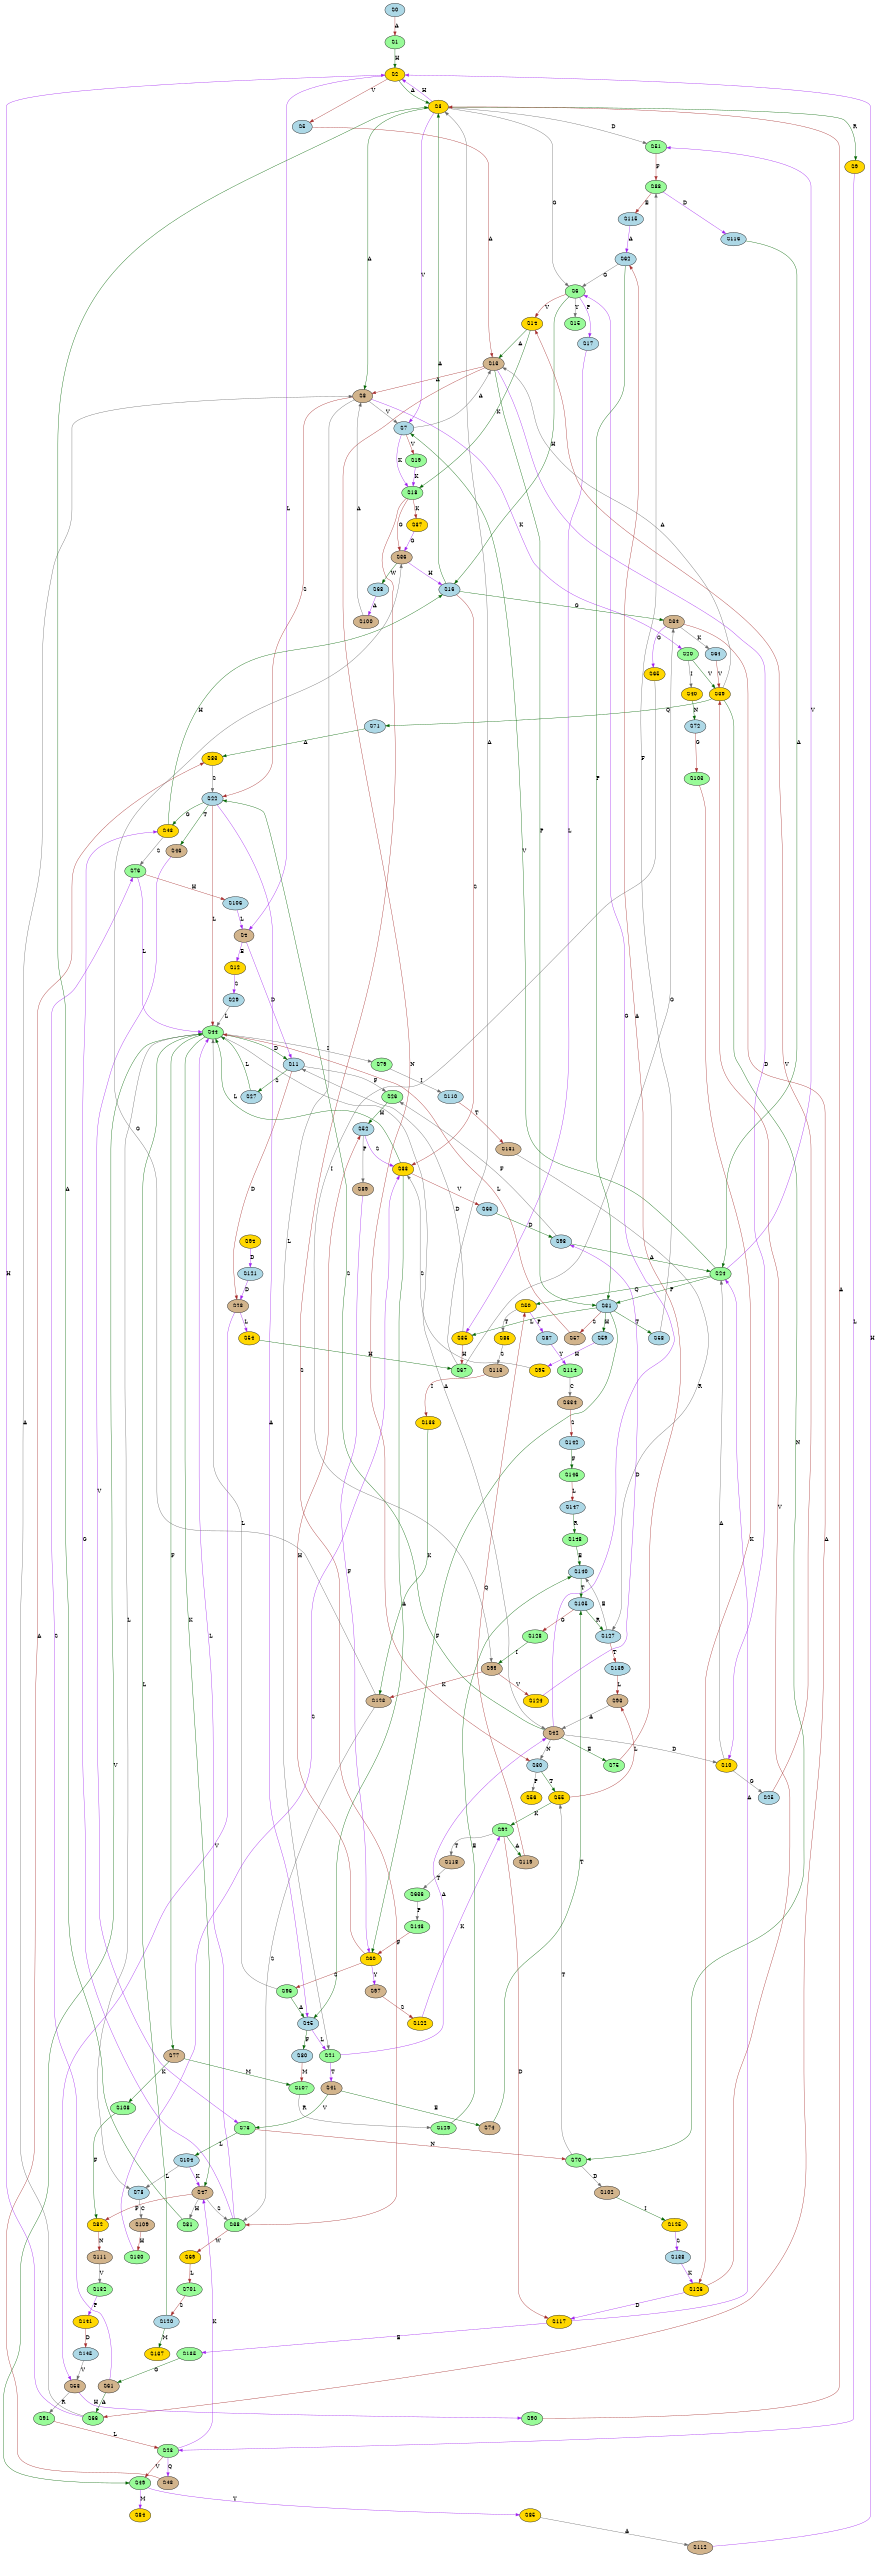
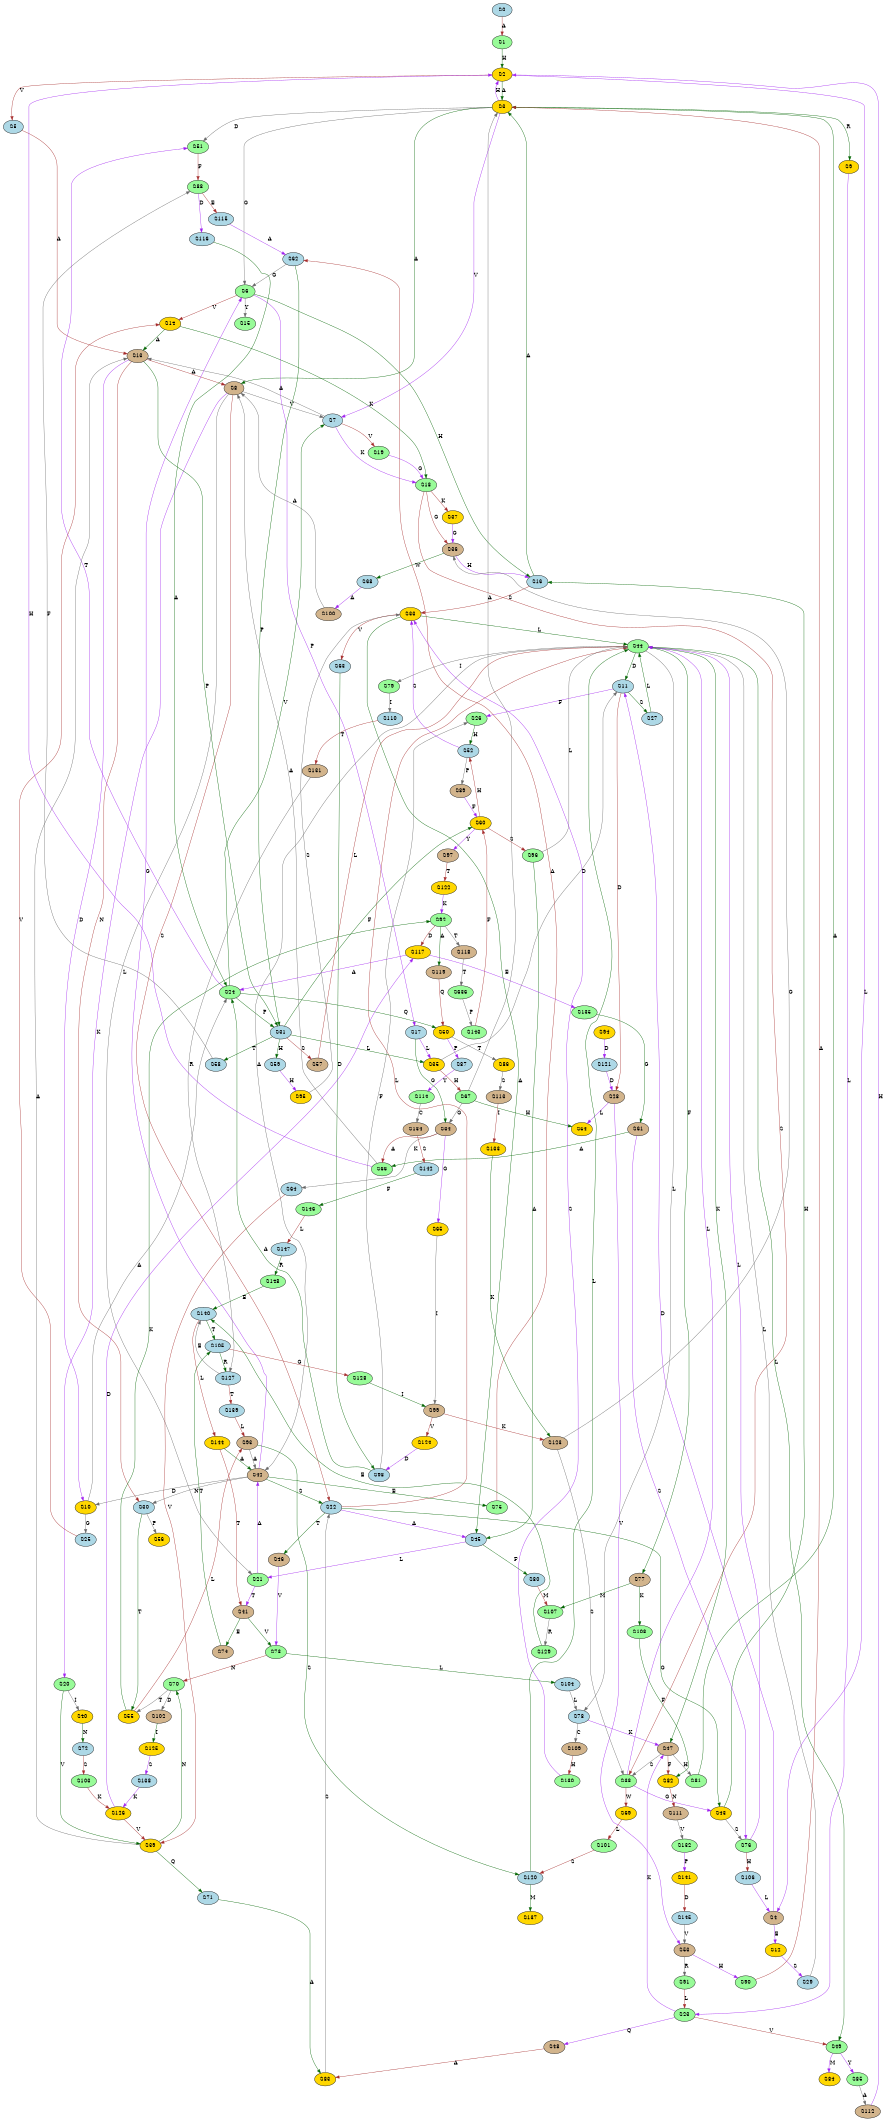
(417, 477) -> (421, 469)
(560, 605) -> (427, 1080)
(813, 710) -> (86, 566)
(698, 743) -> (86, 1765)
(341, 1073) -> (552, 702)
(354, 1354) -> (521, 1114)
(570, 1403) -> (416, 1129)
none -> (217, 1443)
none -> (304, 1706)
(116, 1766) -> (777, 1362)
(403, 2008) -> (448, 872)
(194, 2175) -> (622, 1732)
(189, 2290) -> (604, 1846)
(530, 2515) -> (857, 2079)
